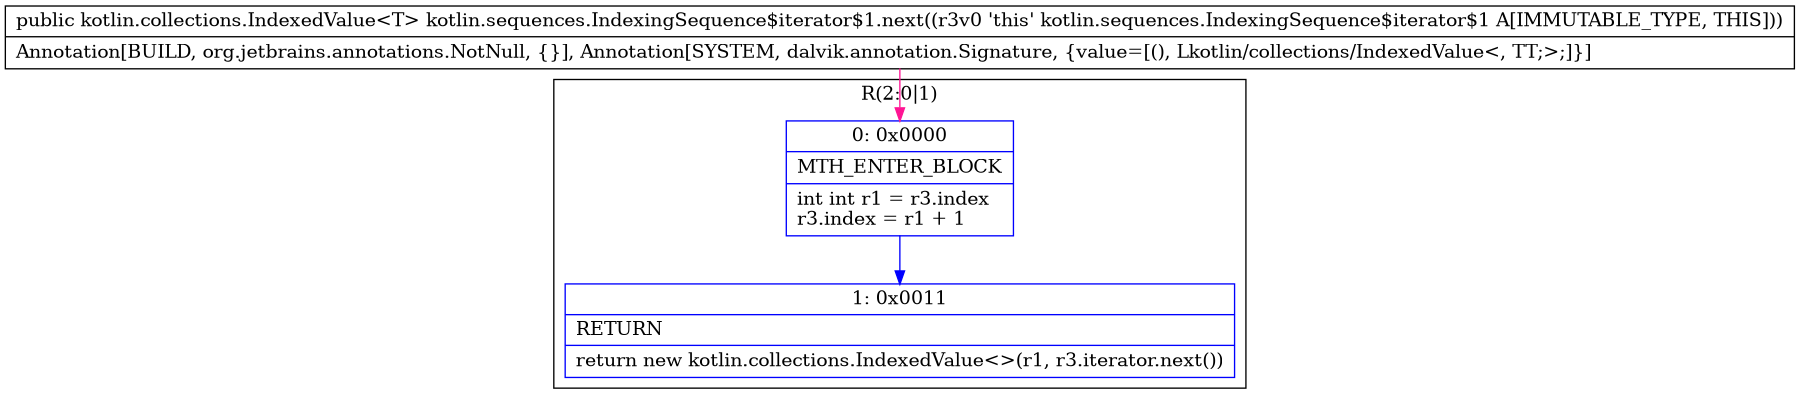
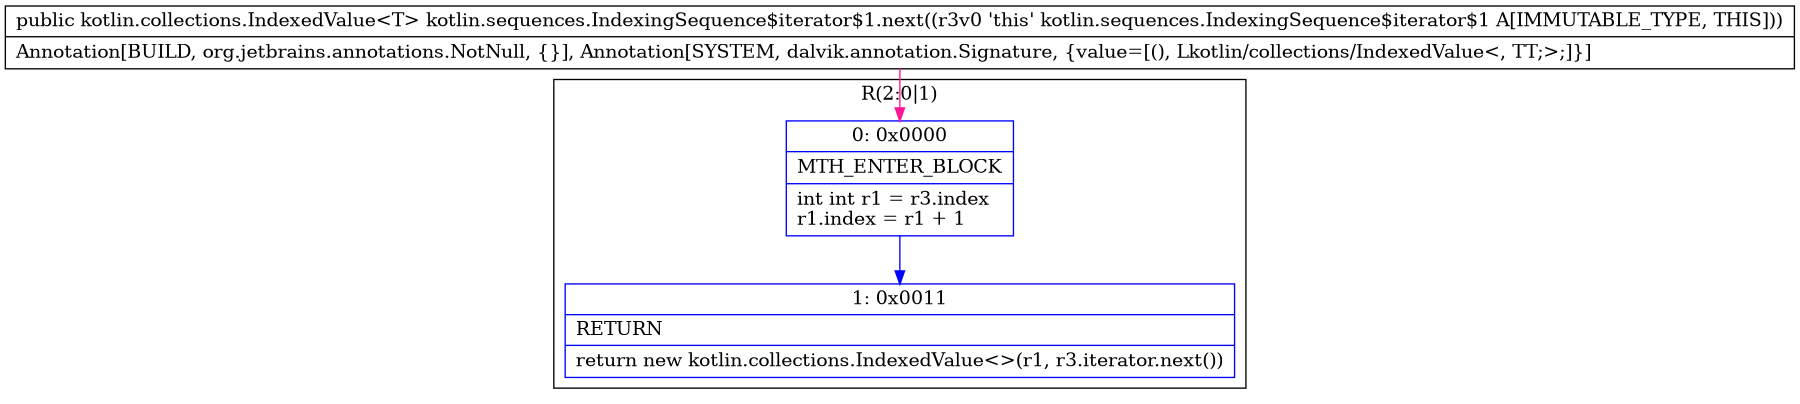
(882, 219) -> (882, 219)
